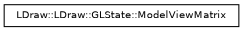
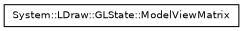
(122, 16) -> (122, 16)
